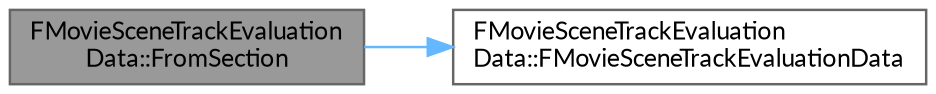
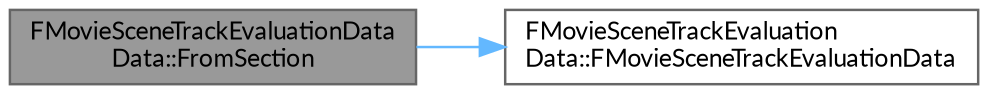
(187, 47) -> (213, 47)
